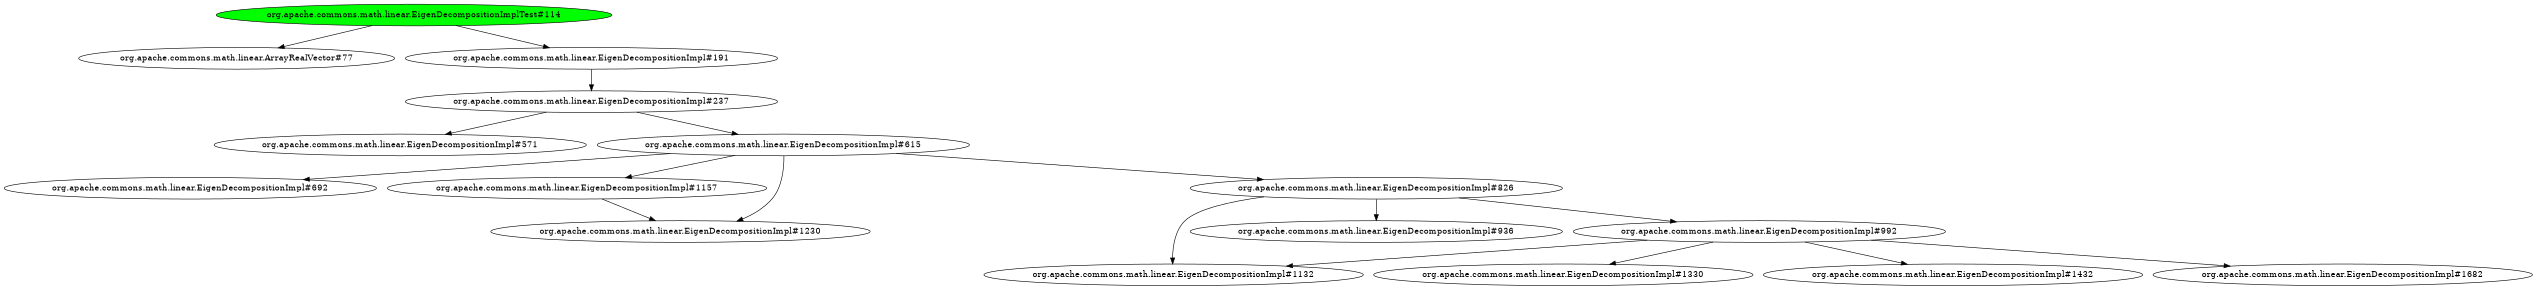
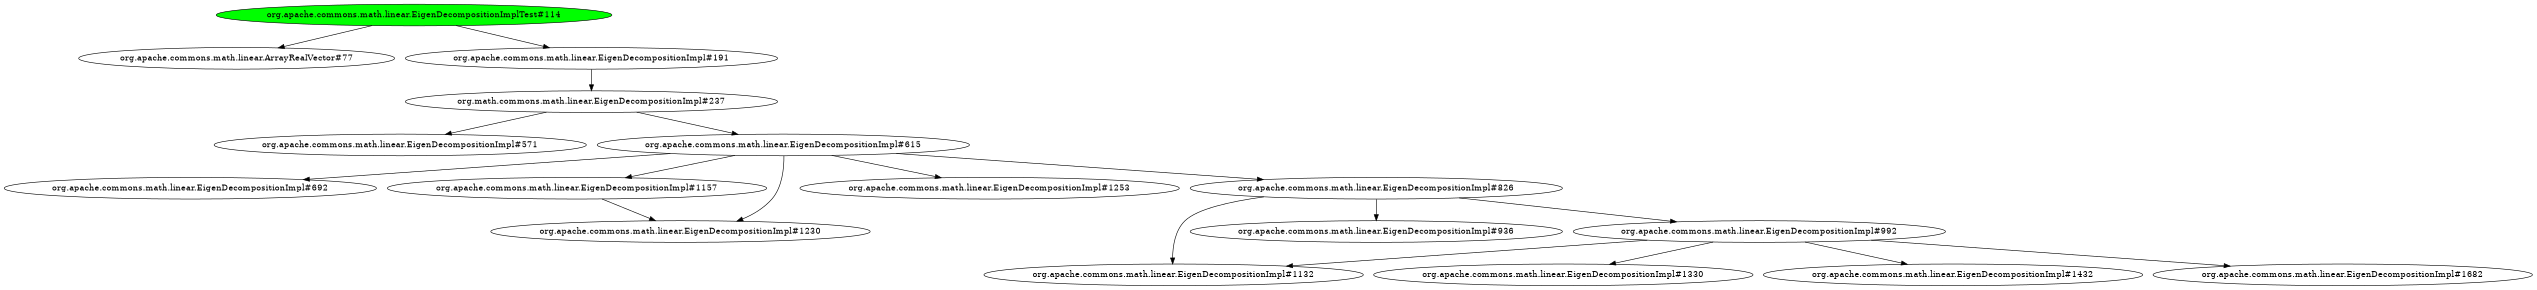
(591, 102) -> (591, 102)
none -> (990, 188)
